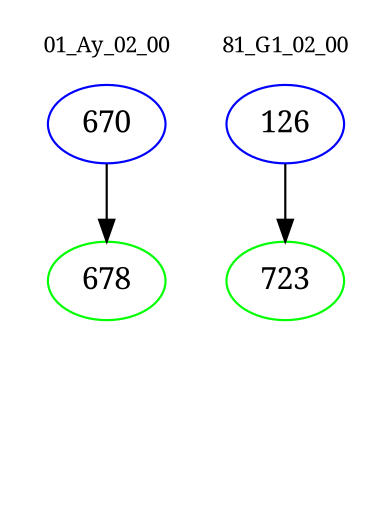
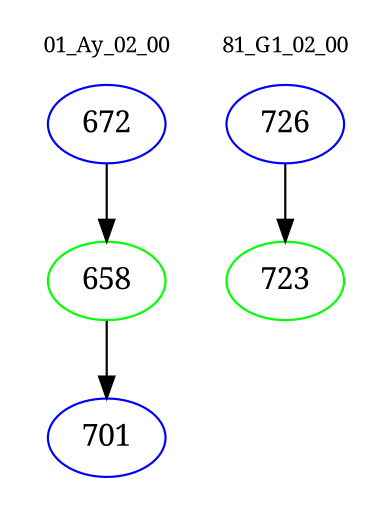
(107, 124) -> (107, 124)
(285, 124) -> (285, 124)
(107, 281) -> (107, 281)
none -> (107, 438)
